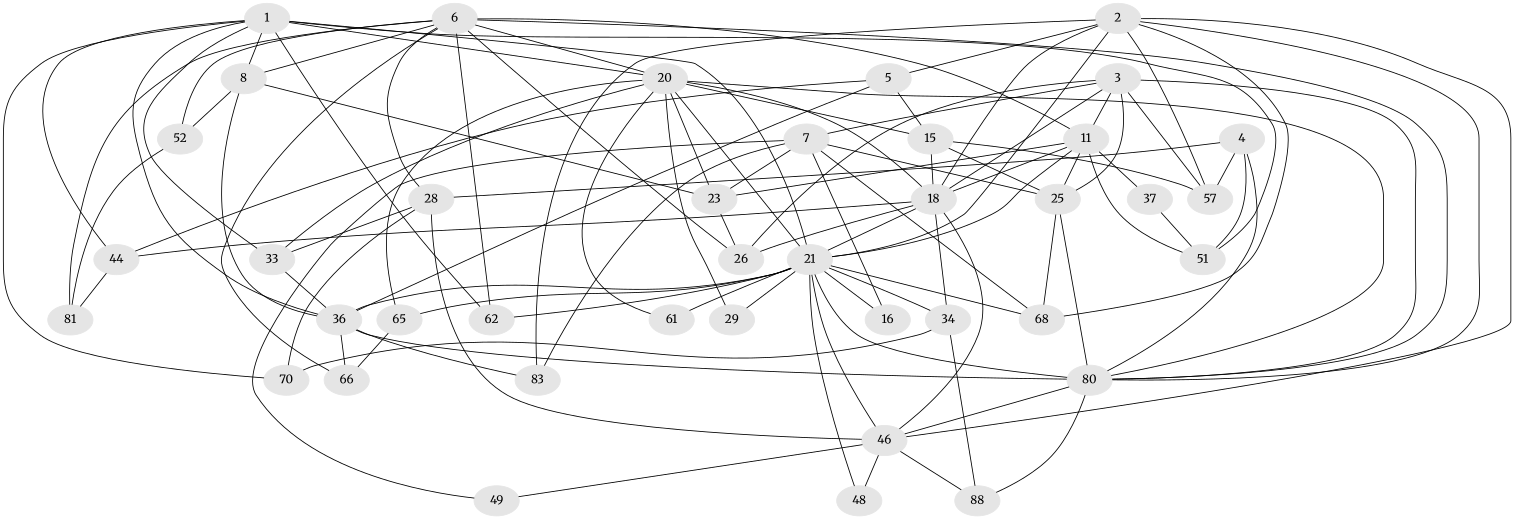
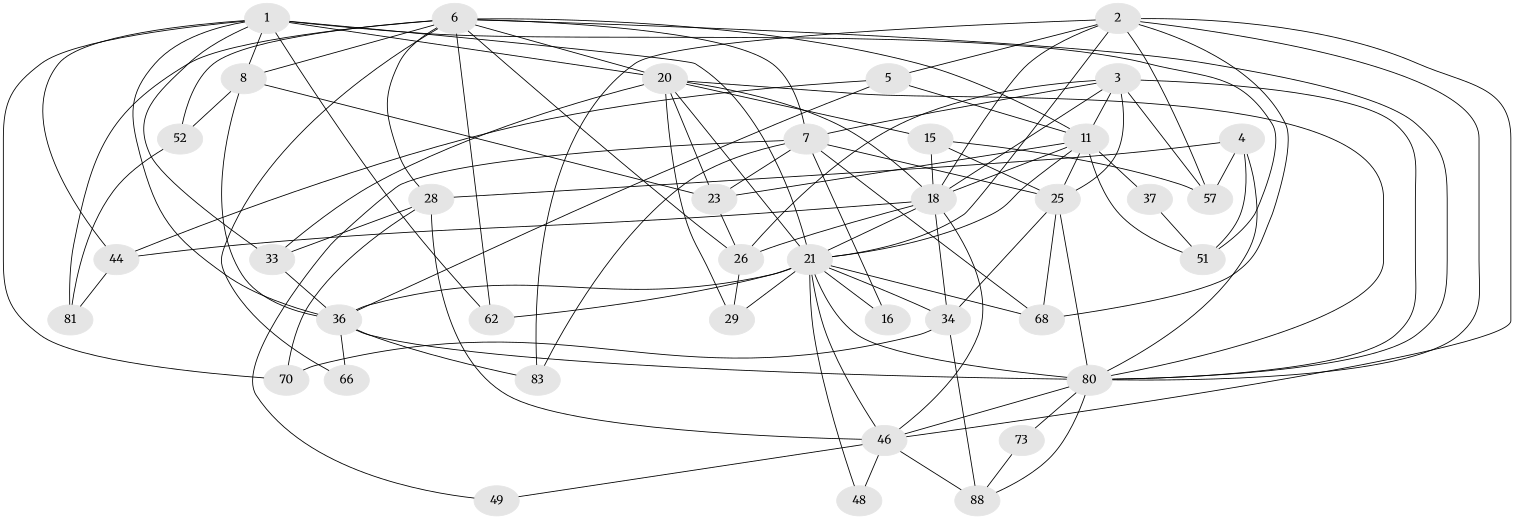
none -> (653, 32)
(910, 109) -> (999, 112)
none -> (1003, 260)
none -> (737, 290)
(399, 320) -> none
(672, 320) -> none
none -> (1022, 441)
